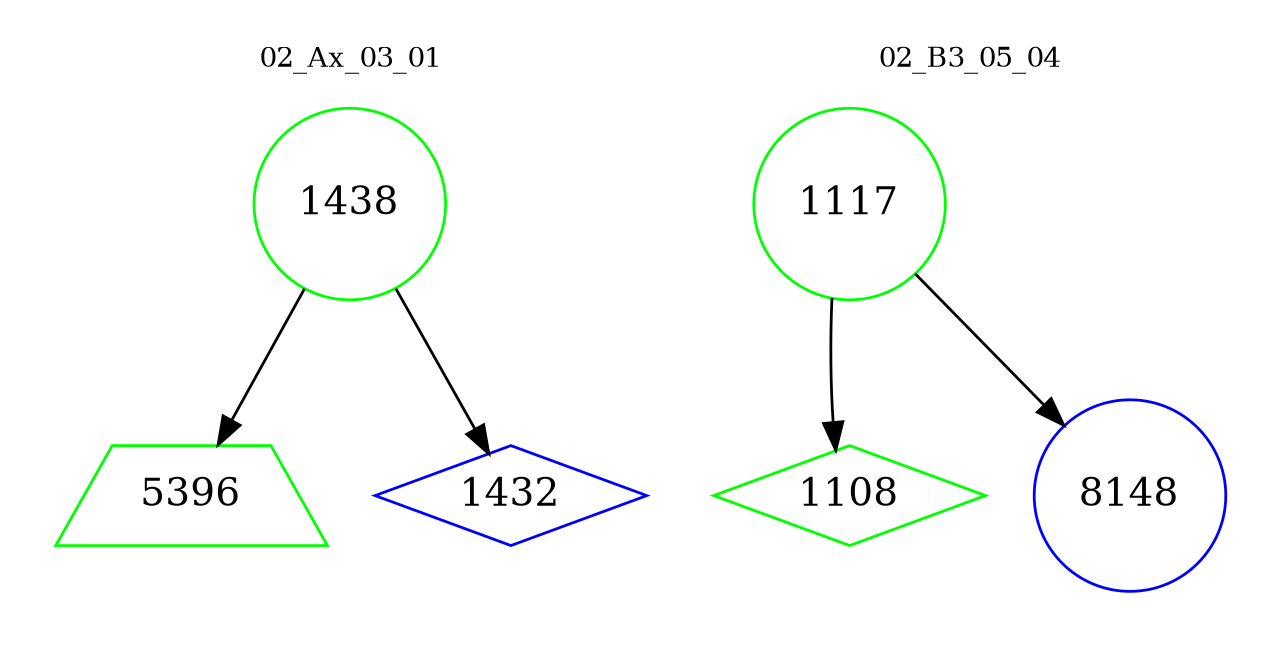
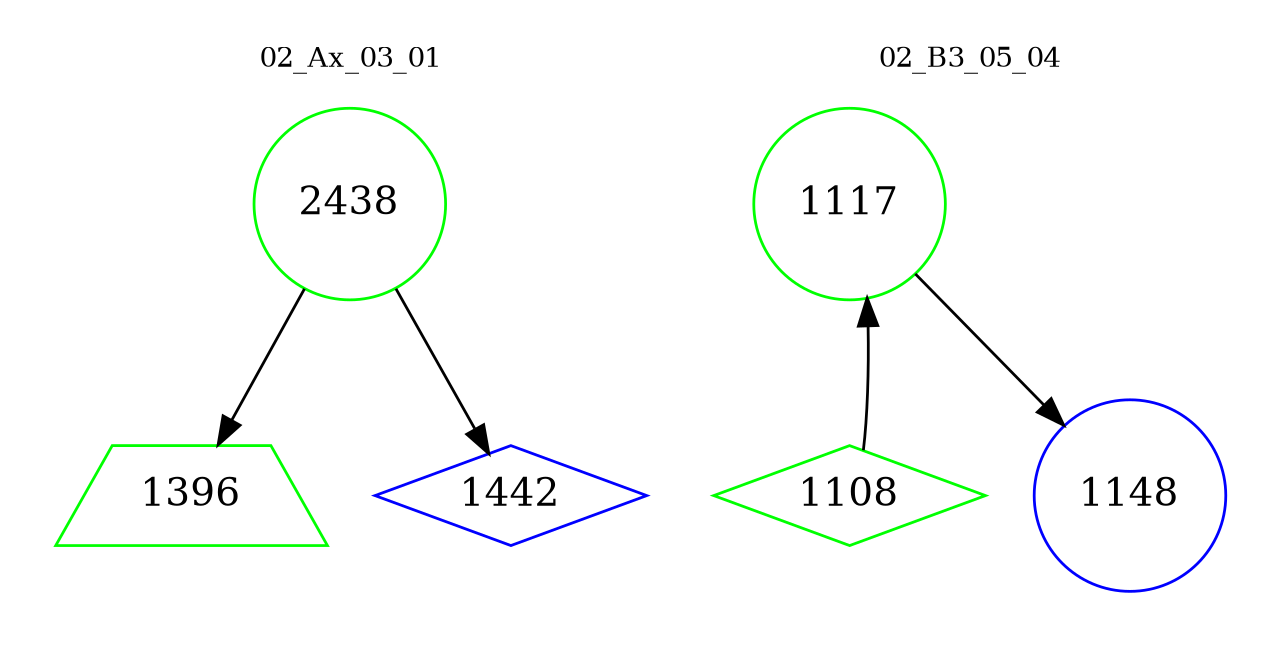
(350, 204) -> (350, 204)
(831, 360) -> (868, 388)
(192, 496) -> (192, 496)
(511, 496) -> (511, 496)
(1130, 496) -> (1130, 496)
